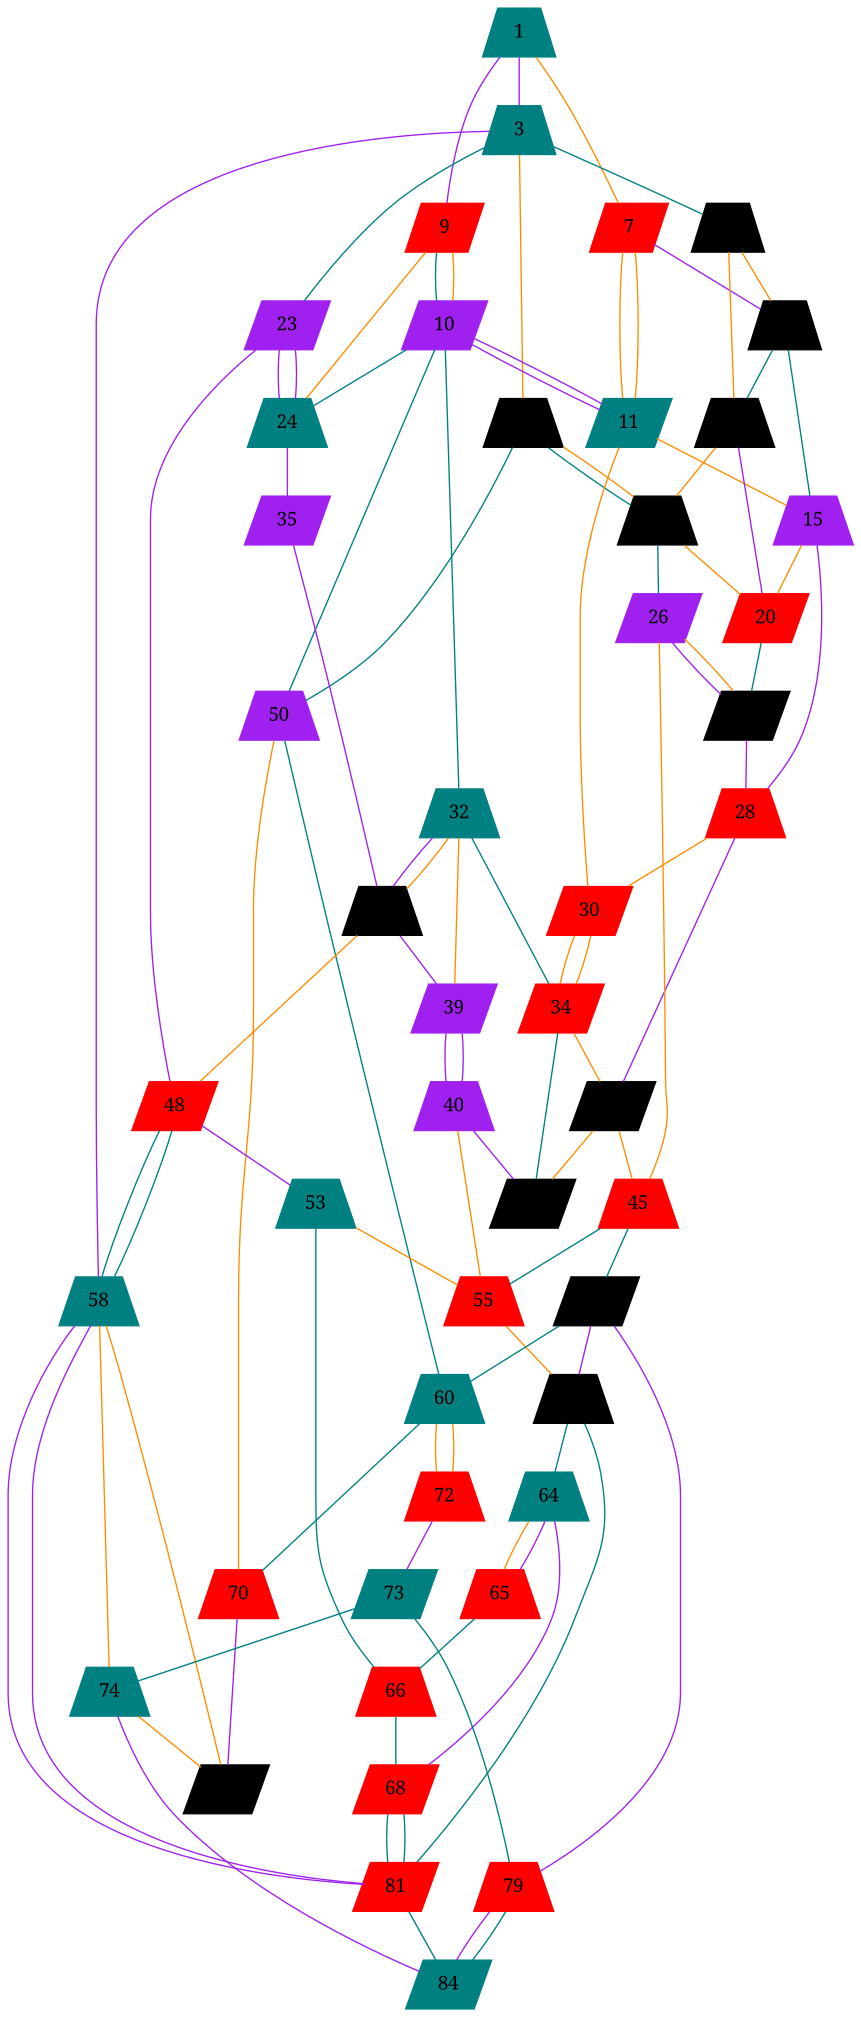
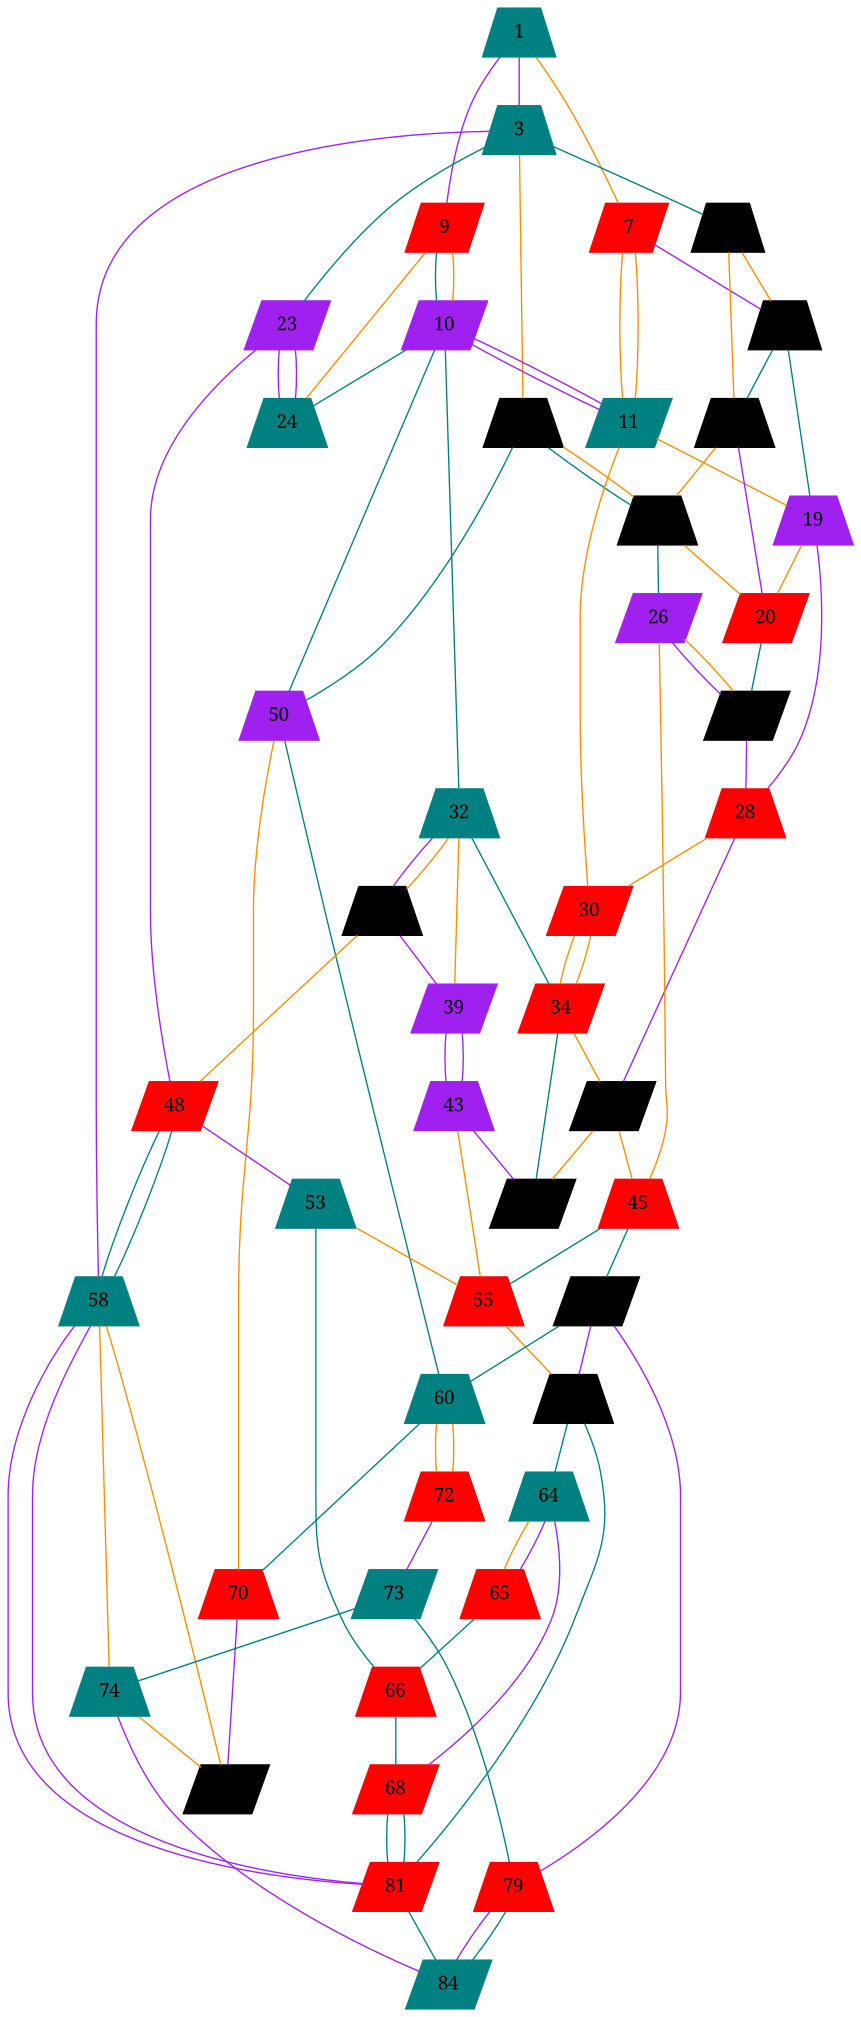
(287, 521) -> none
(813, 521) -> (813, 521)
(454, 1106) -> (454, 1106)
